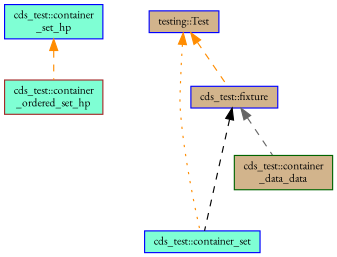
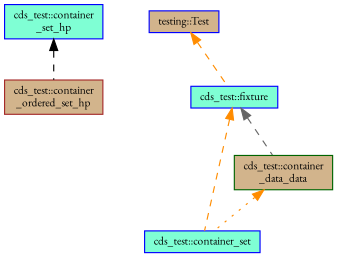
(54, 65) -> (54, 65)
(54, 97) -> (54, 97)
(234, 97) -> (234, 97)
(183, 138) -> (235, 214)
(217, 175) -> (217, 175)
